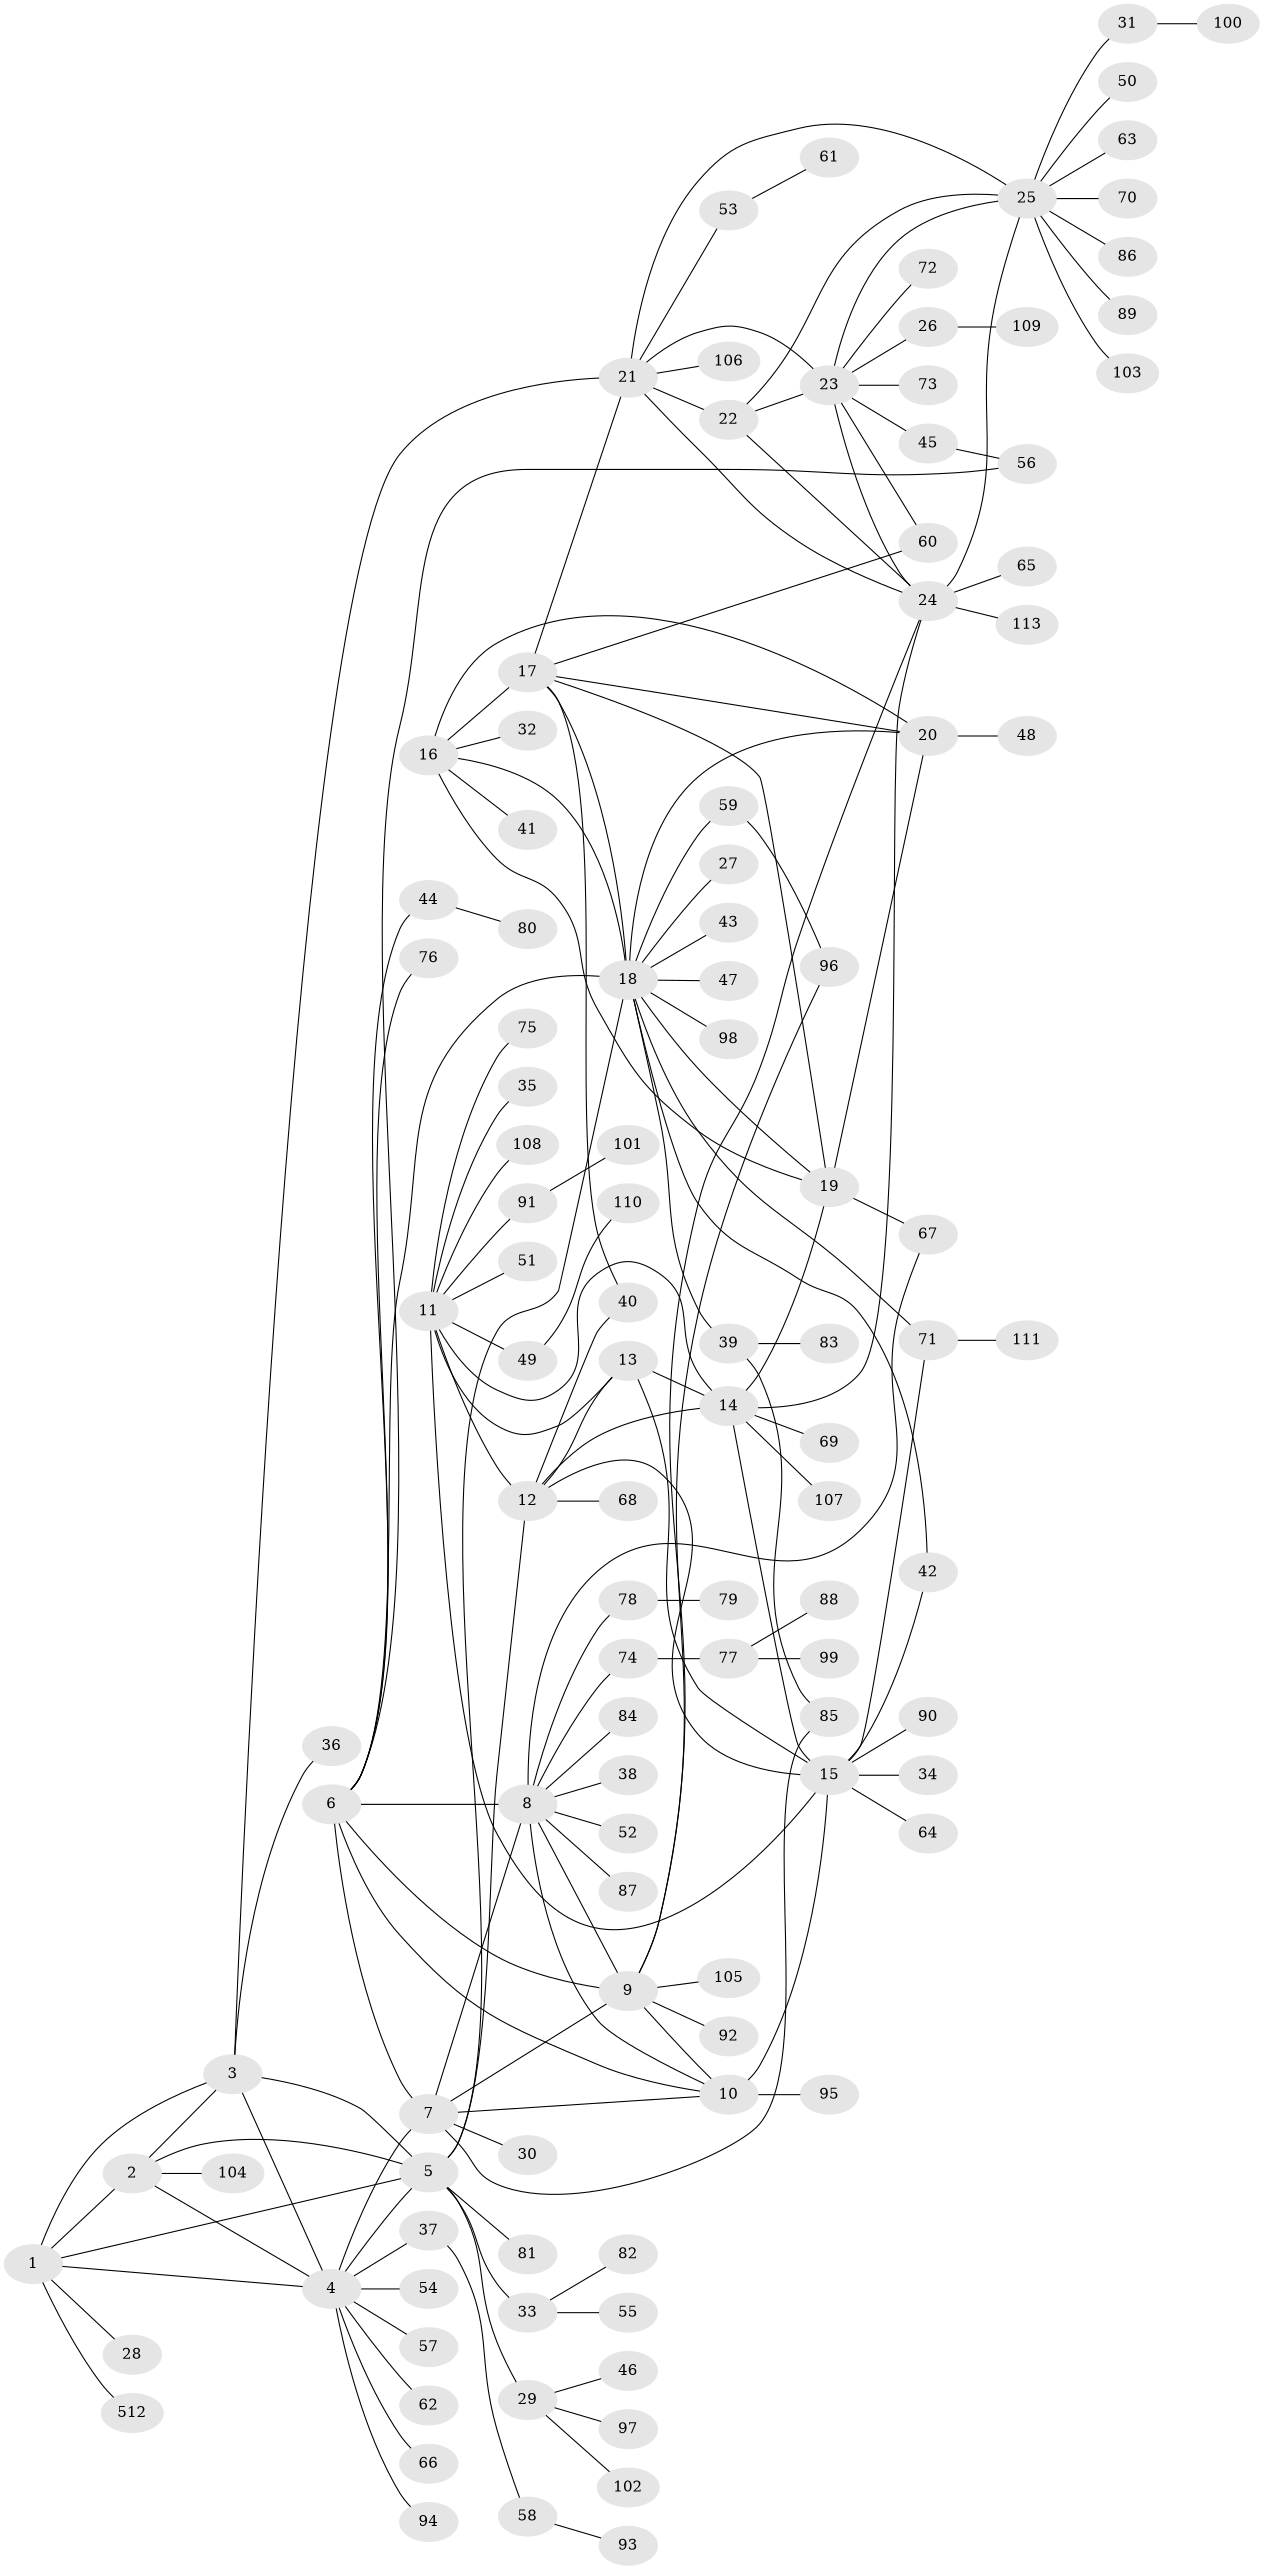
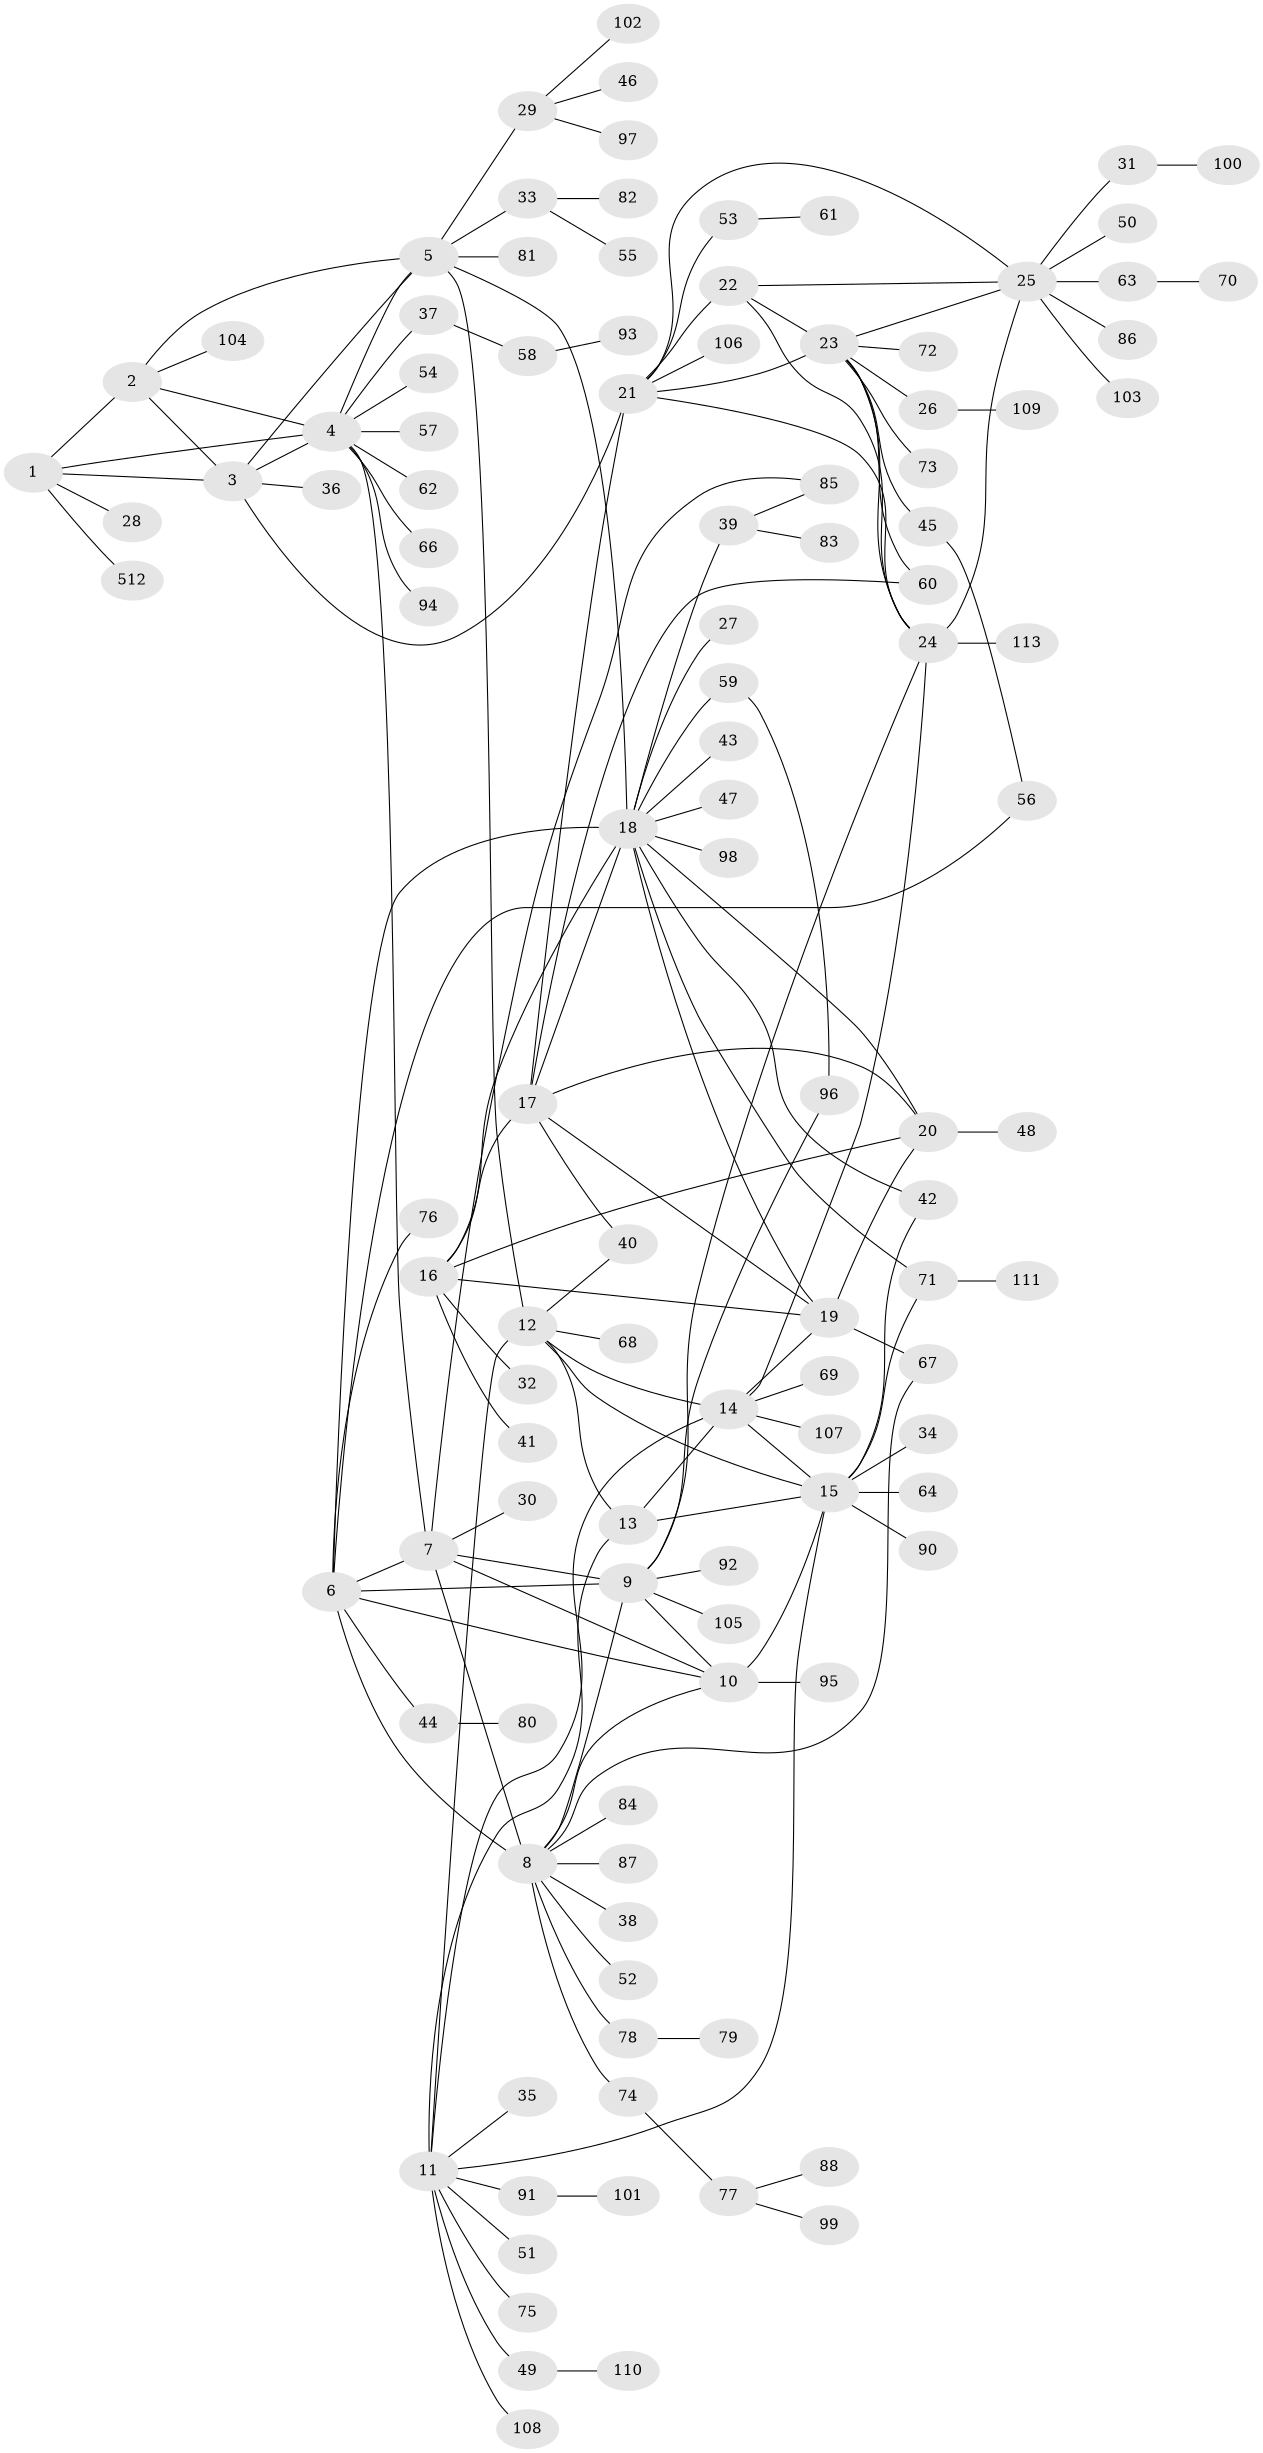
(1078, 199) -> (1178, 282)
(1128, 315) -> none
(1027, 567) -> none
(231, 2218) -> none
